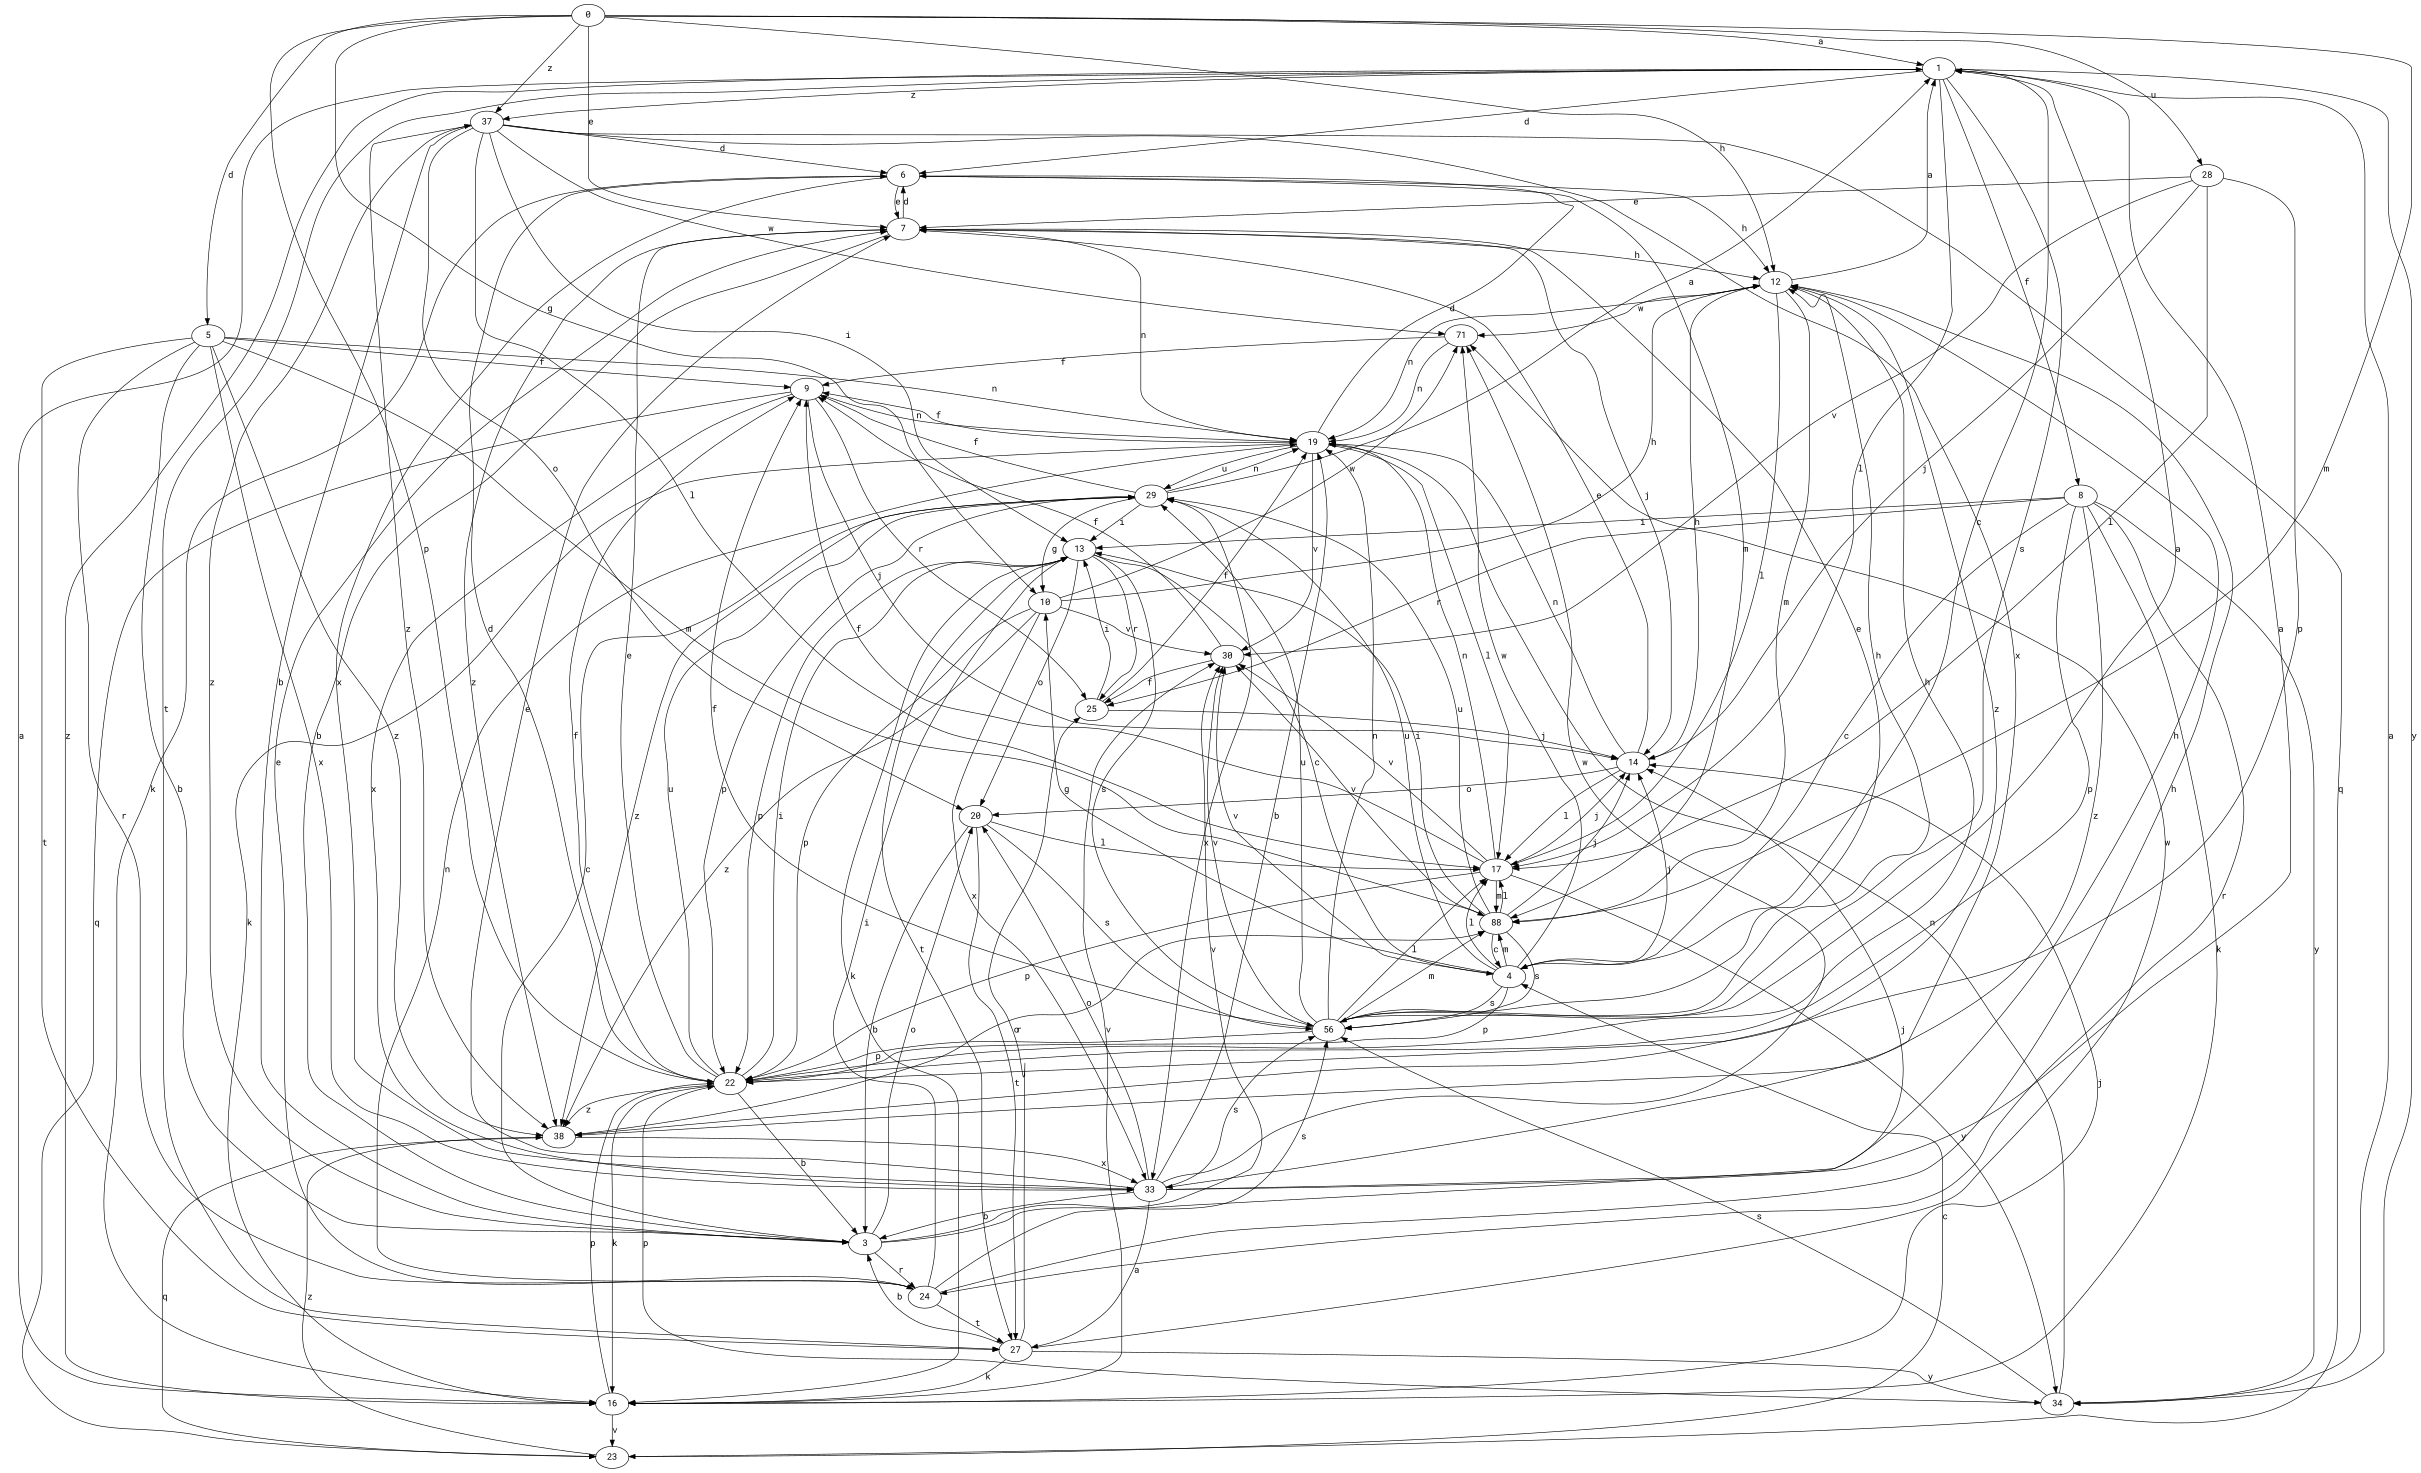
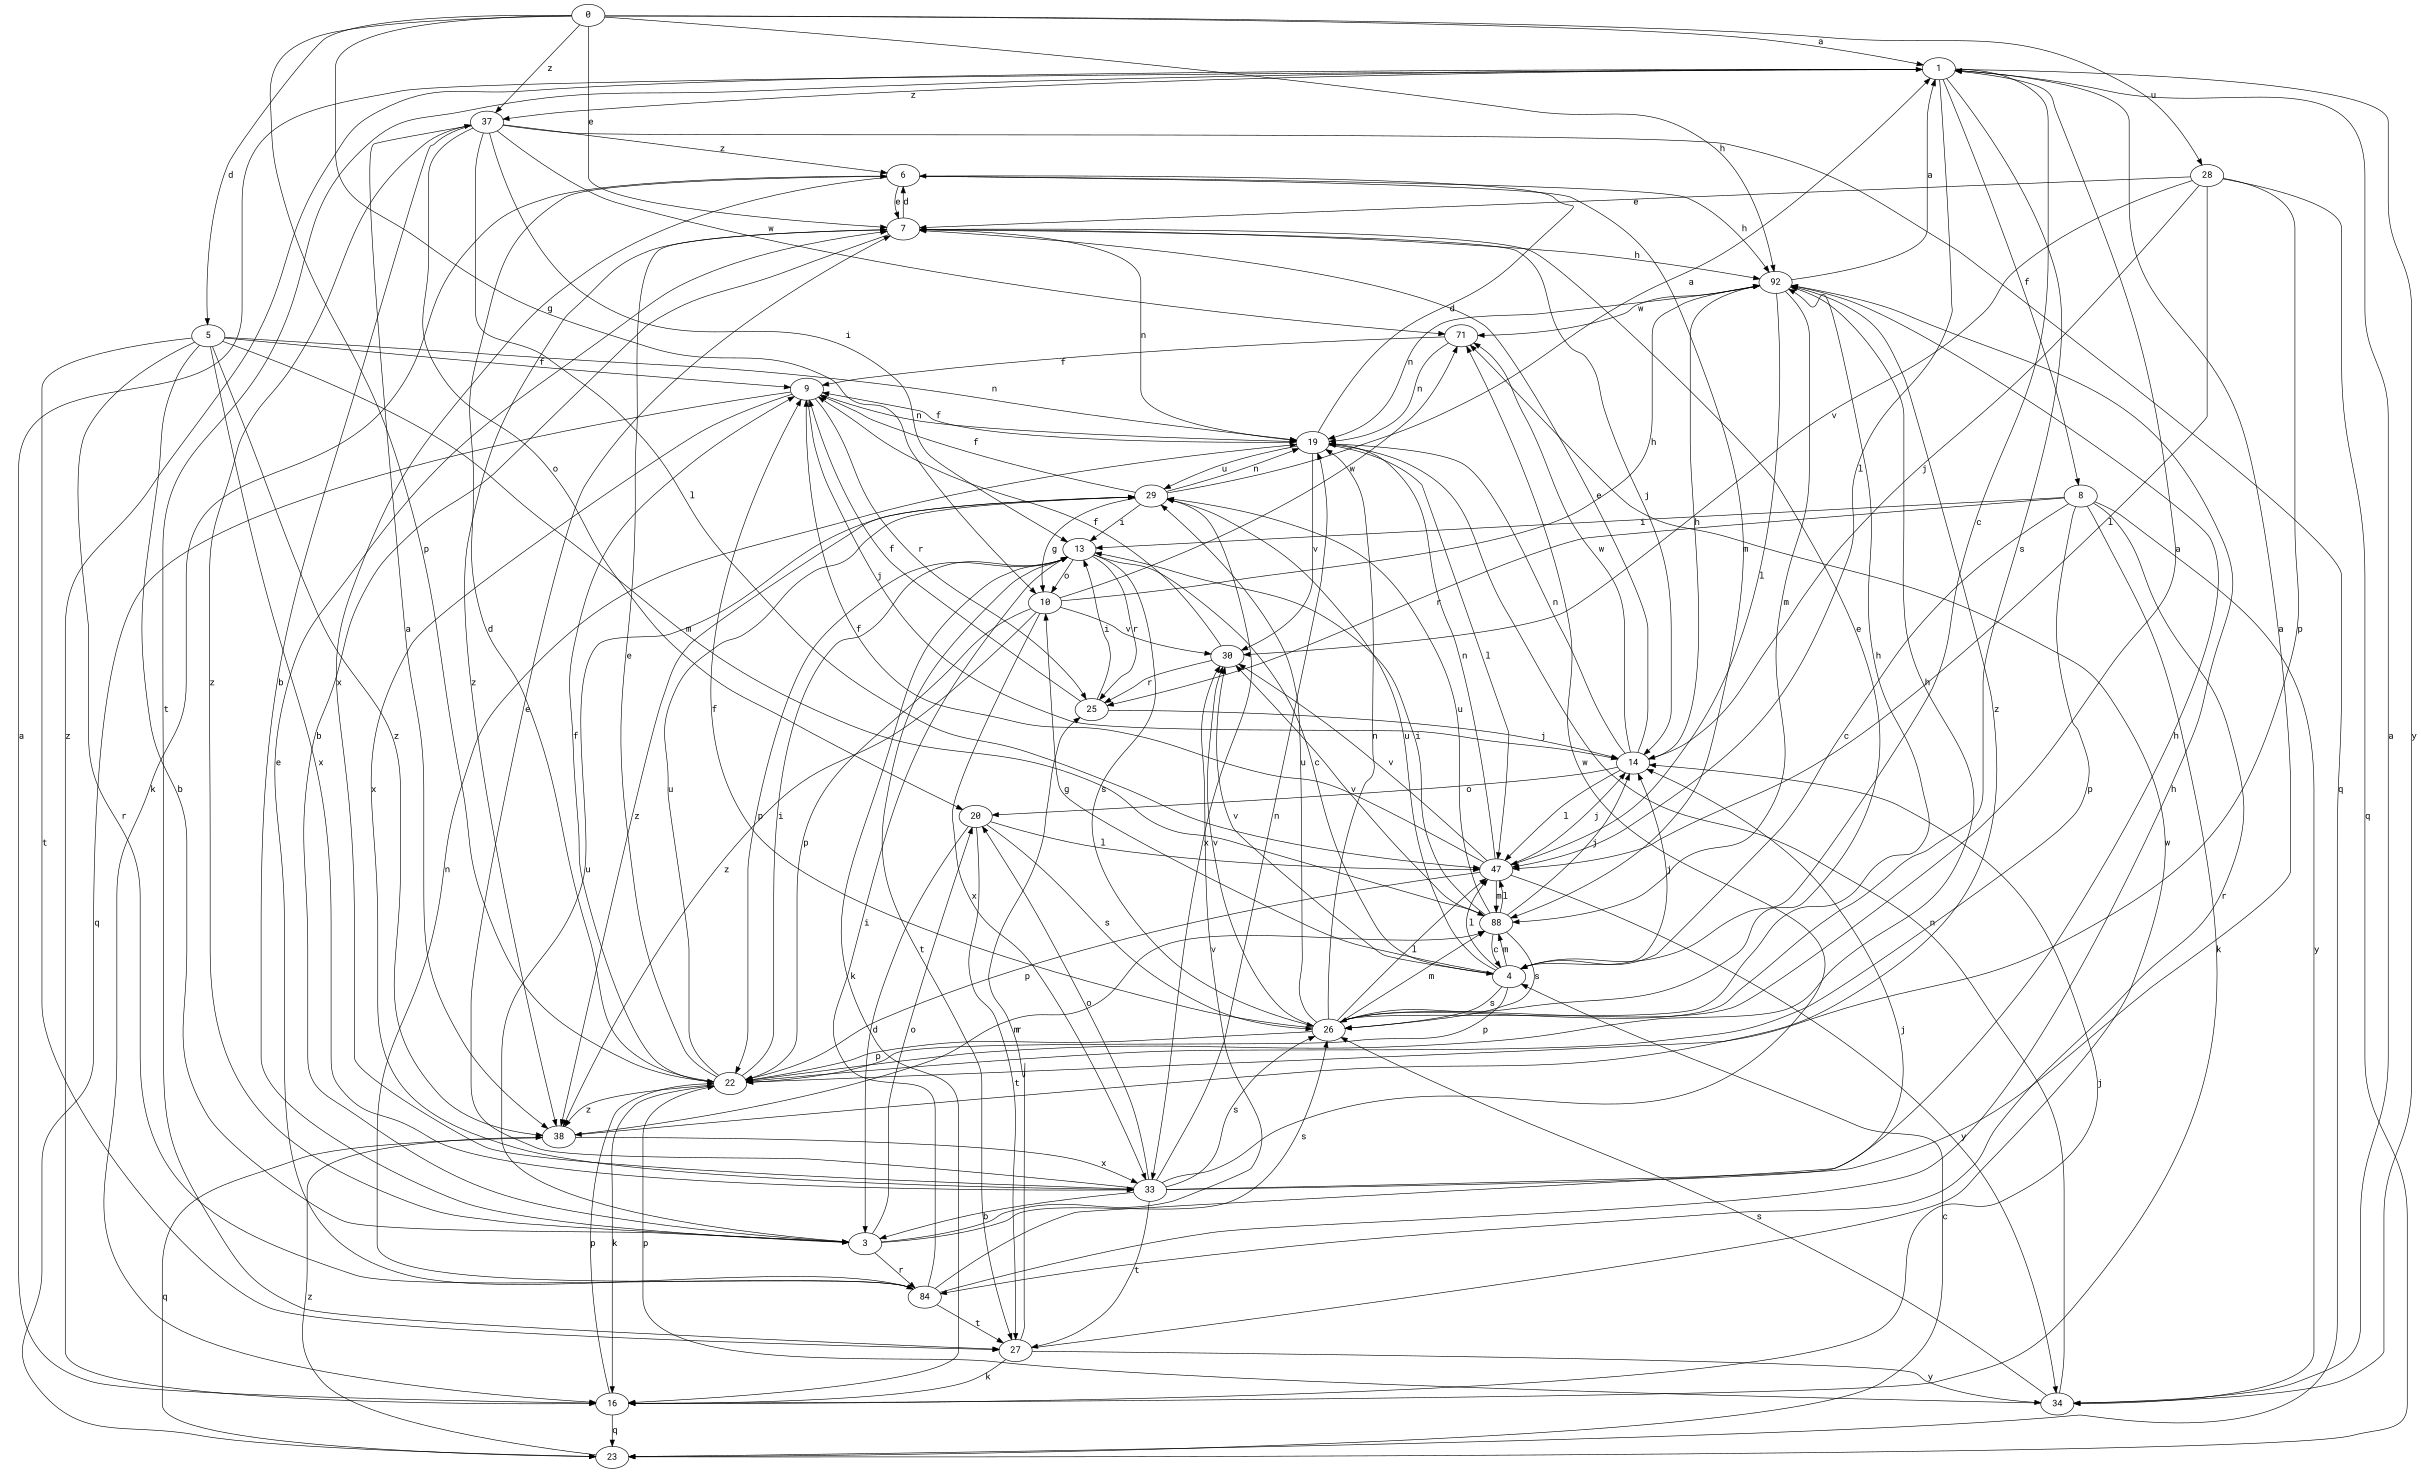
(2191, 42) -> none
(1424, 122) -> none
(722, 149) -> (722, 149)
(1776, 282) -> (1776, 282)
(1846, 336) -> none
(1206, 593) -> (922, 587)
(408, 630) -> (408, 630)
(776, 668) -> none
(1506, 676) -> (1591, 550)
(1037, 682) -> (1064, 574)
(1150, 683) -> (1150, 683)
(420, 705) -> none
(1277, 816) -> (1277, 816)
(588, 870) -> (588, 870)
(1496, 870) -> (1496, 870)
(875, 1030) -> (875, 1030)
(1016, 1030) -> (1016, 1030)
(1329, 1030) -> (1329, 1030)
(1554, 1083) -> none
(799, 1165) -> none
(1119, 1231) -> none
(1137, 1270) -> (1137, 1270)
(925, 1297) -> (925, 1297)
(921, 1323) -> none
(615, 1431) -> (615, 1431)
none -> (2188, 1445)
